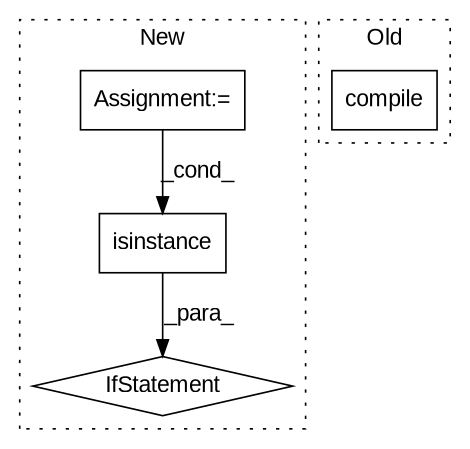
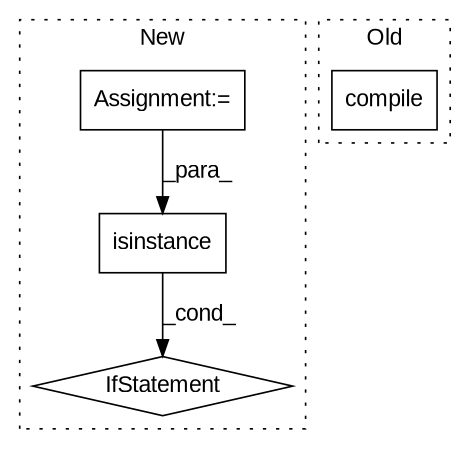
(198, 172) -> (198, 172)
(200, 315) -> (200, 315)
